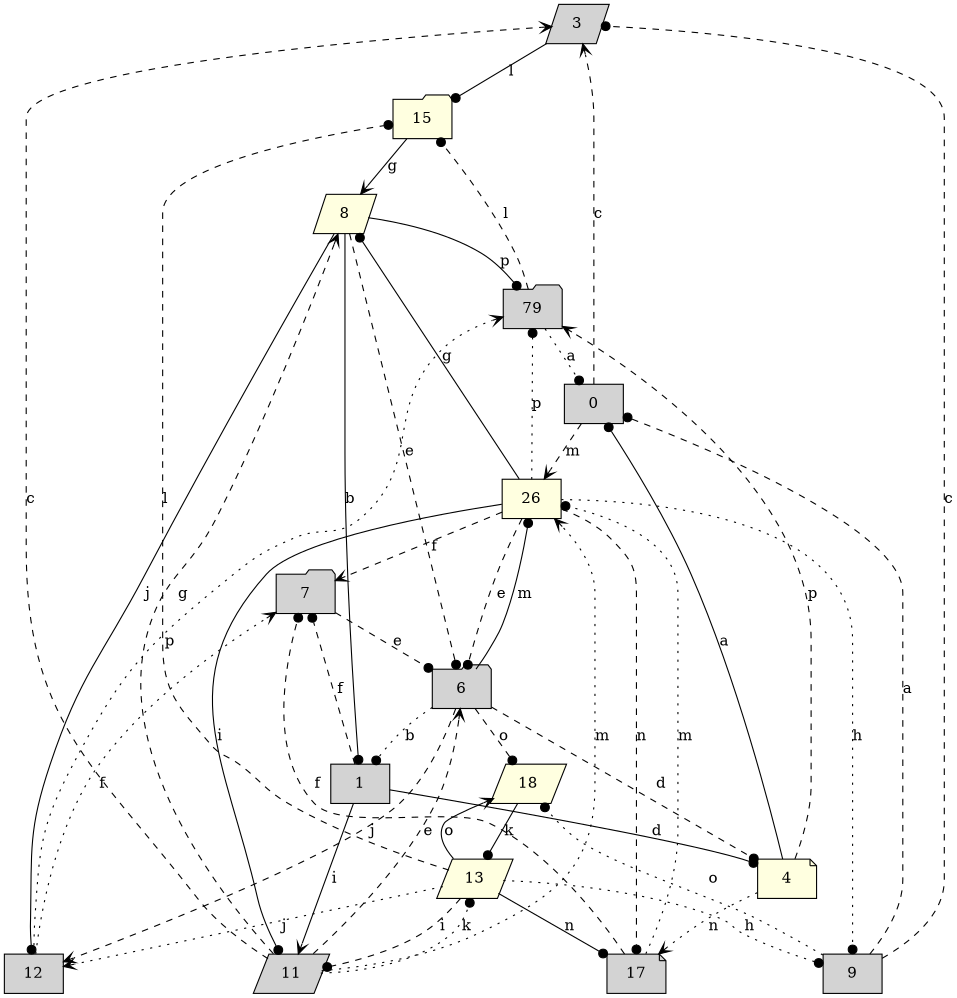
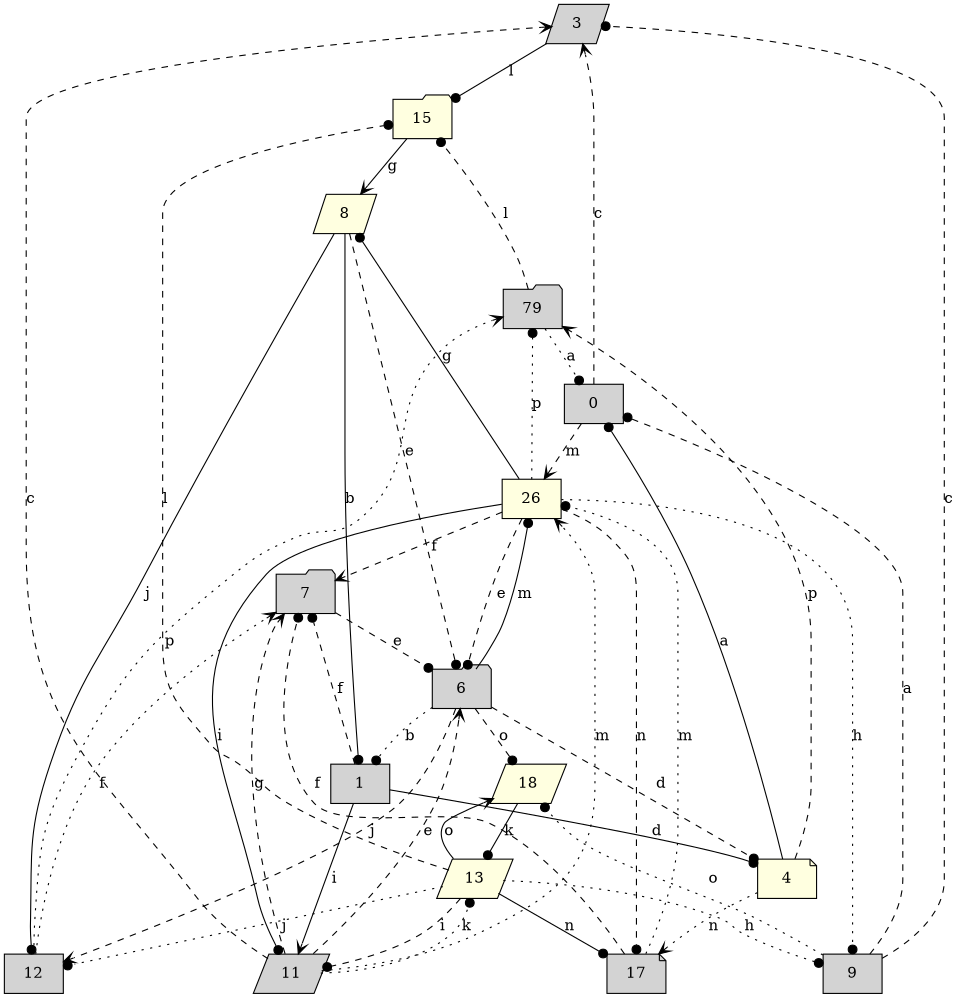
(447, 237) -> none
(153, 616) -> (253, 788)
(259, 925) -> (259, 925)
